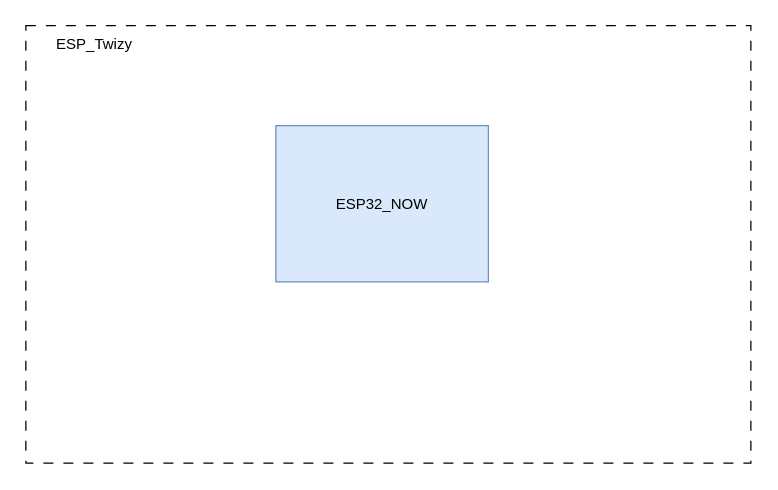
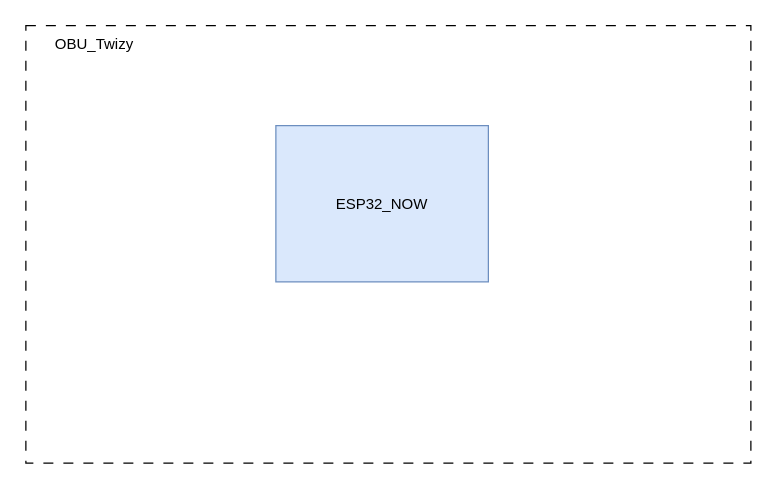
(94, 44) -> (94, 44)
